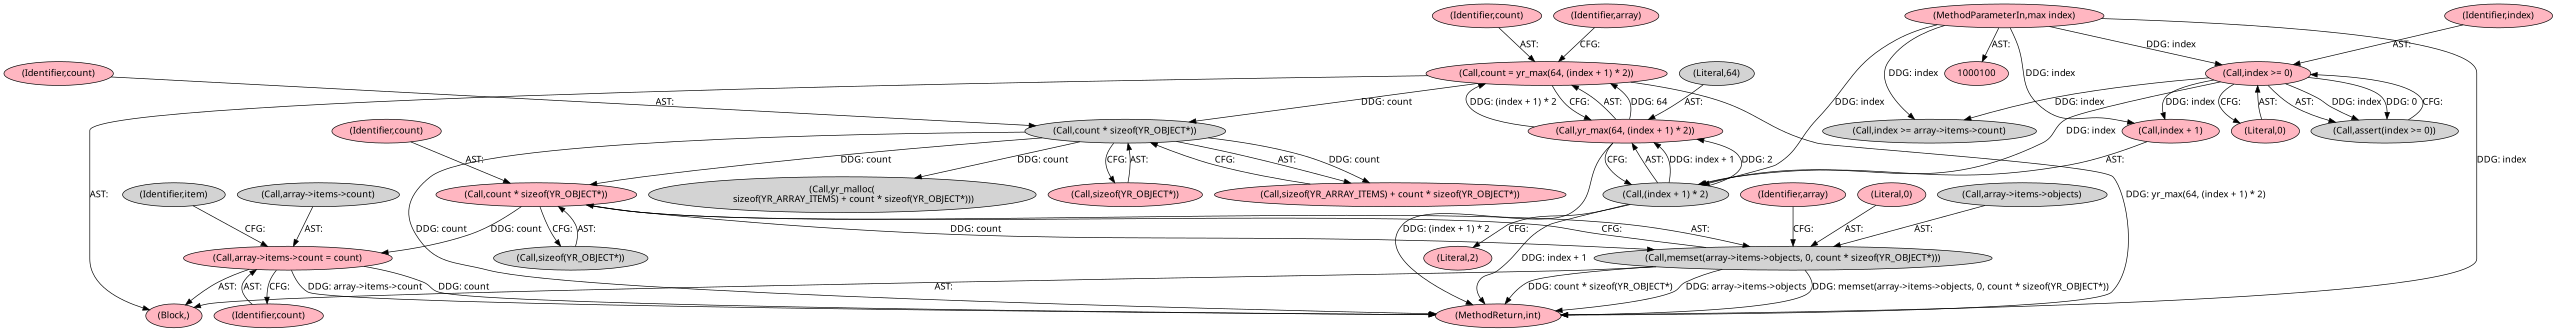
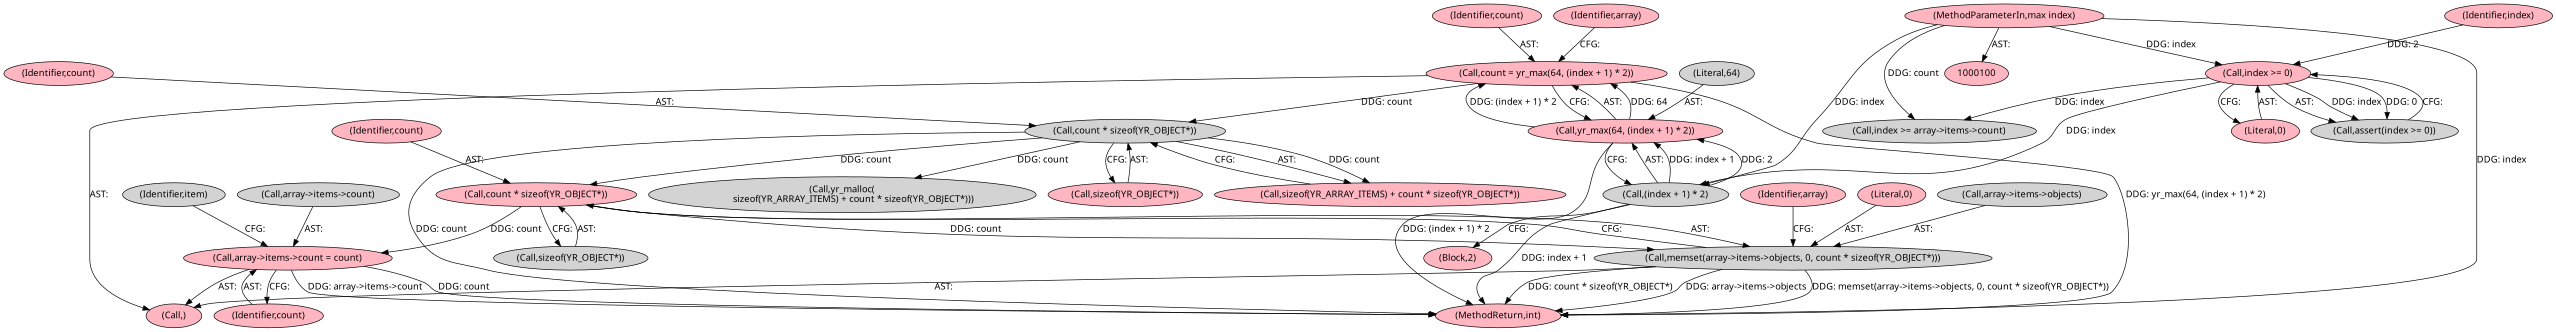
(2403, 45) -> (2403, 45)
(1914, 74) -> (1914, 74)
(2171, 131) -> none
(1458, 258) -> (1458, 258)
(174, 316) -> (174, 316)
